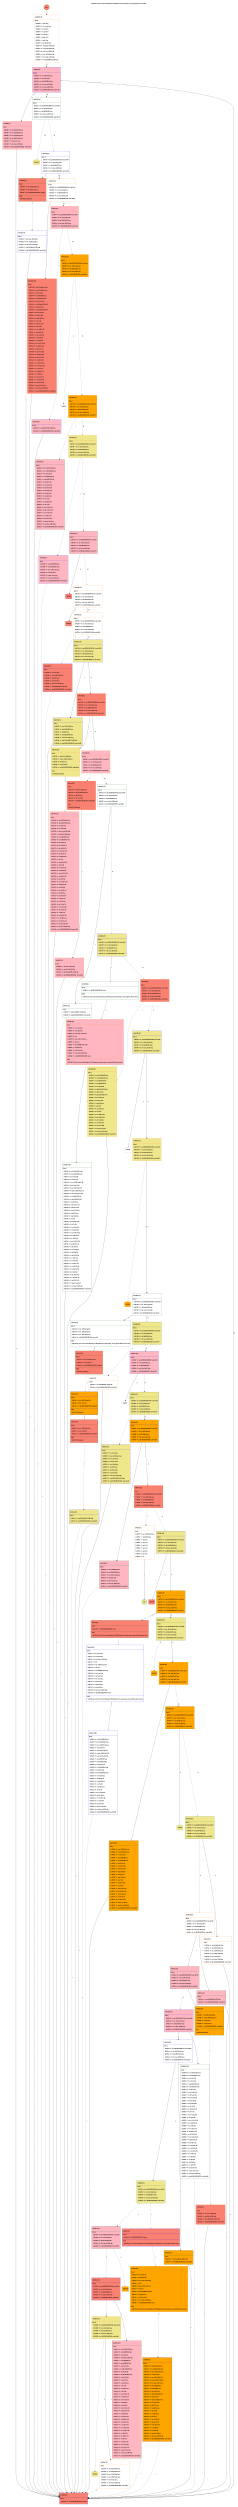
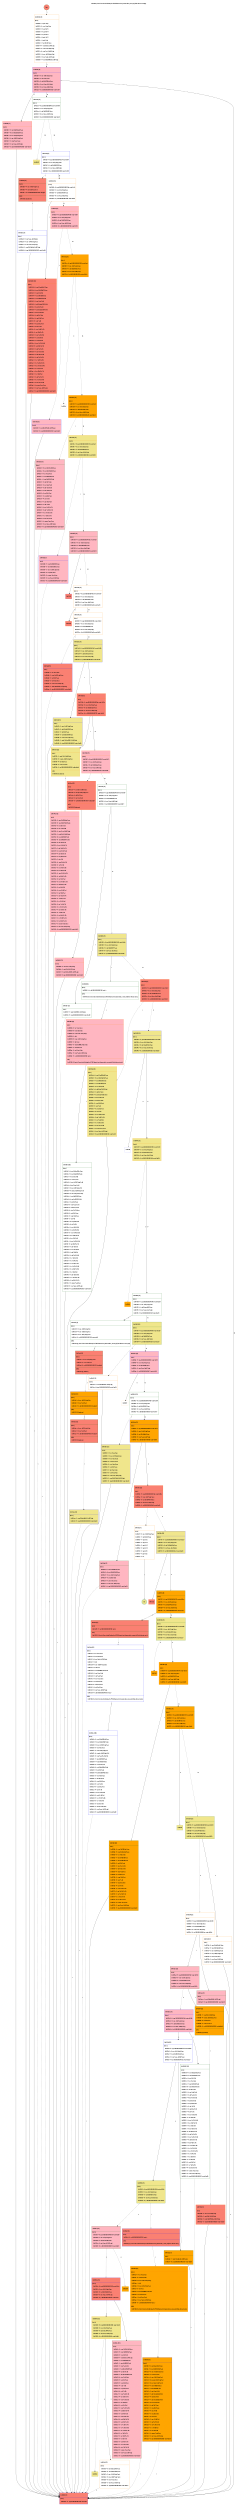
(144, 1403) -> (144, 1403)
